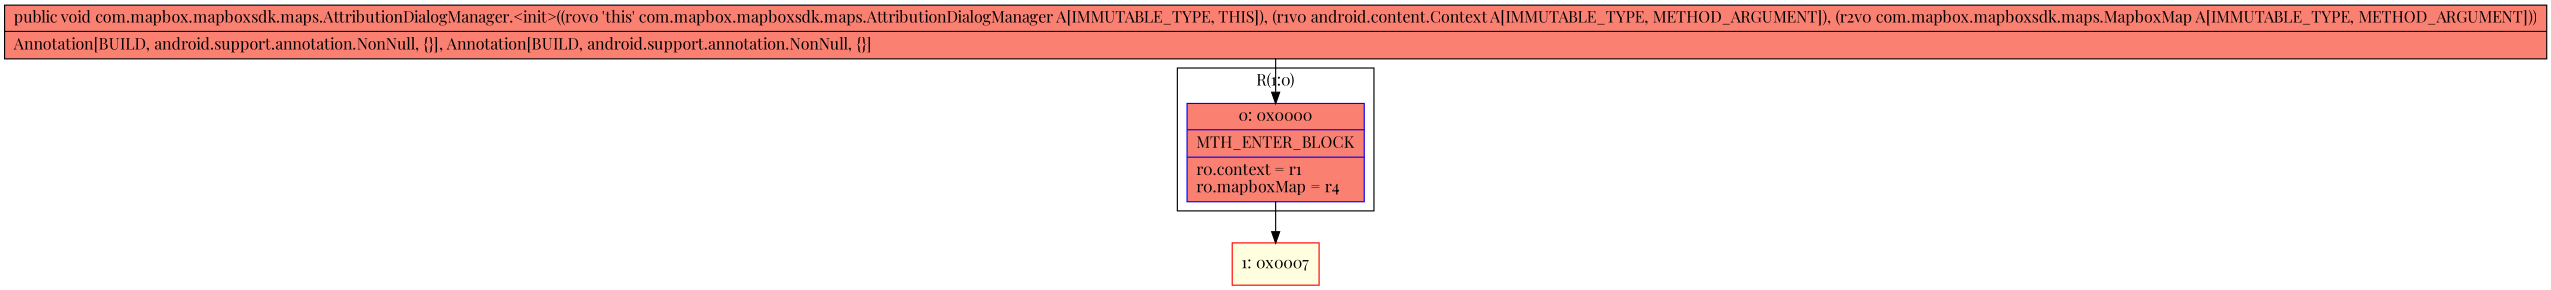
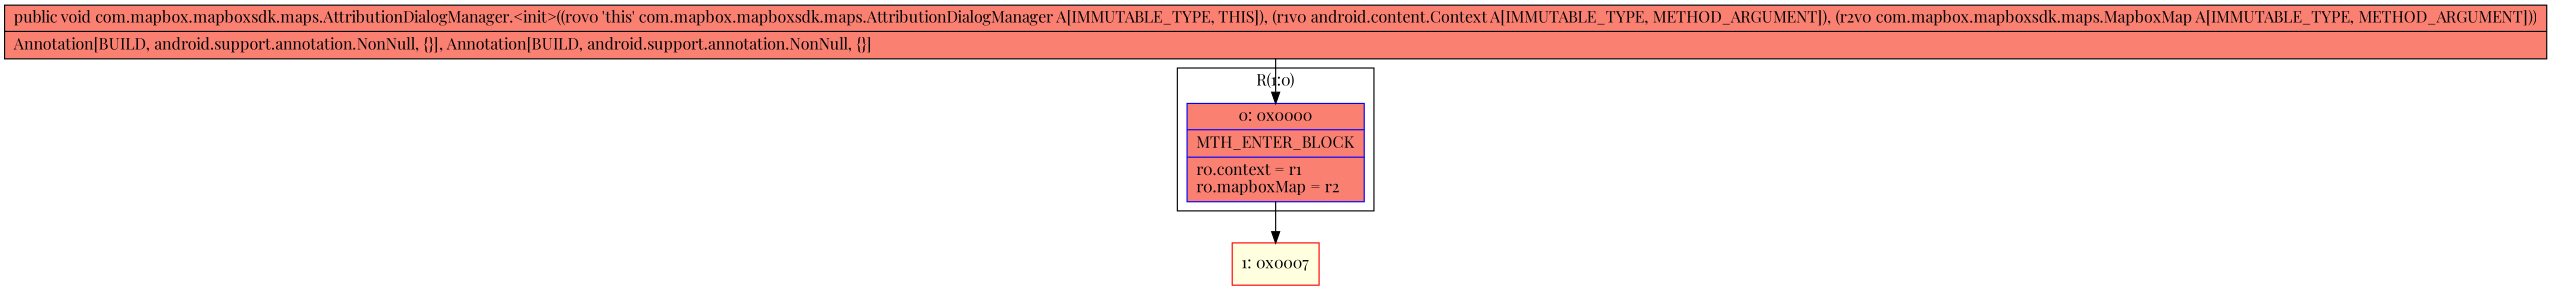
(1268, 187) -> (1268, 187)
